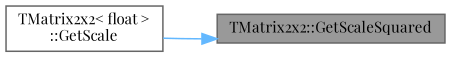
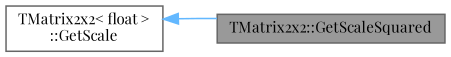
(182, 39) -> (198, 19)
